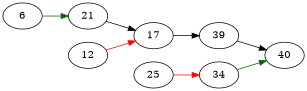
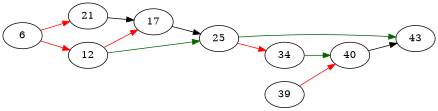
(52, 16) -> (52, 27)
(183, 36) -> (183, 29)
none -> (416, 39)
none -> (52, 44)
(248, 44) -> (314, 77)
none -> (150, 47)
